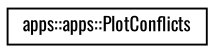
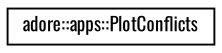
(107, 27) -> (111, 27)
